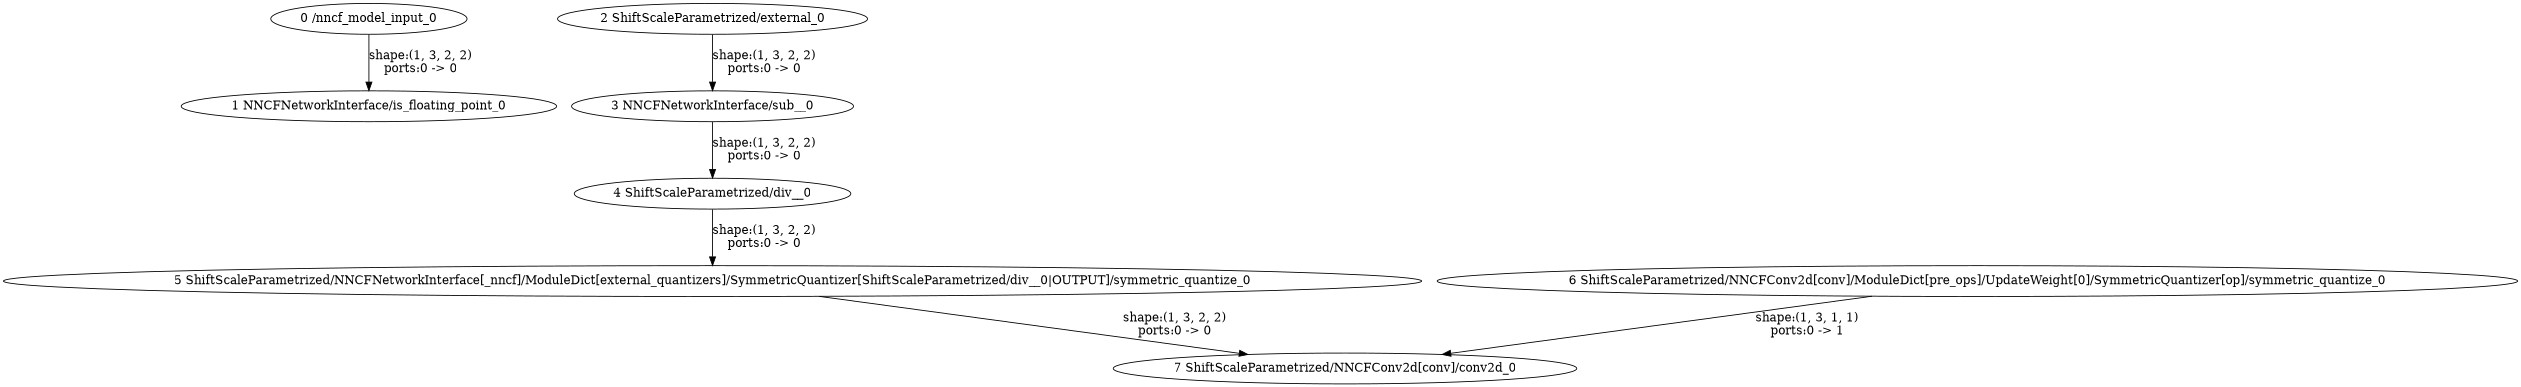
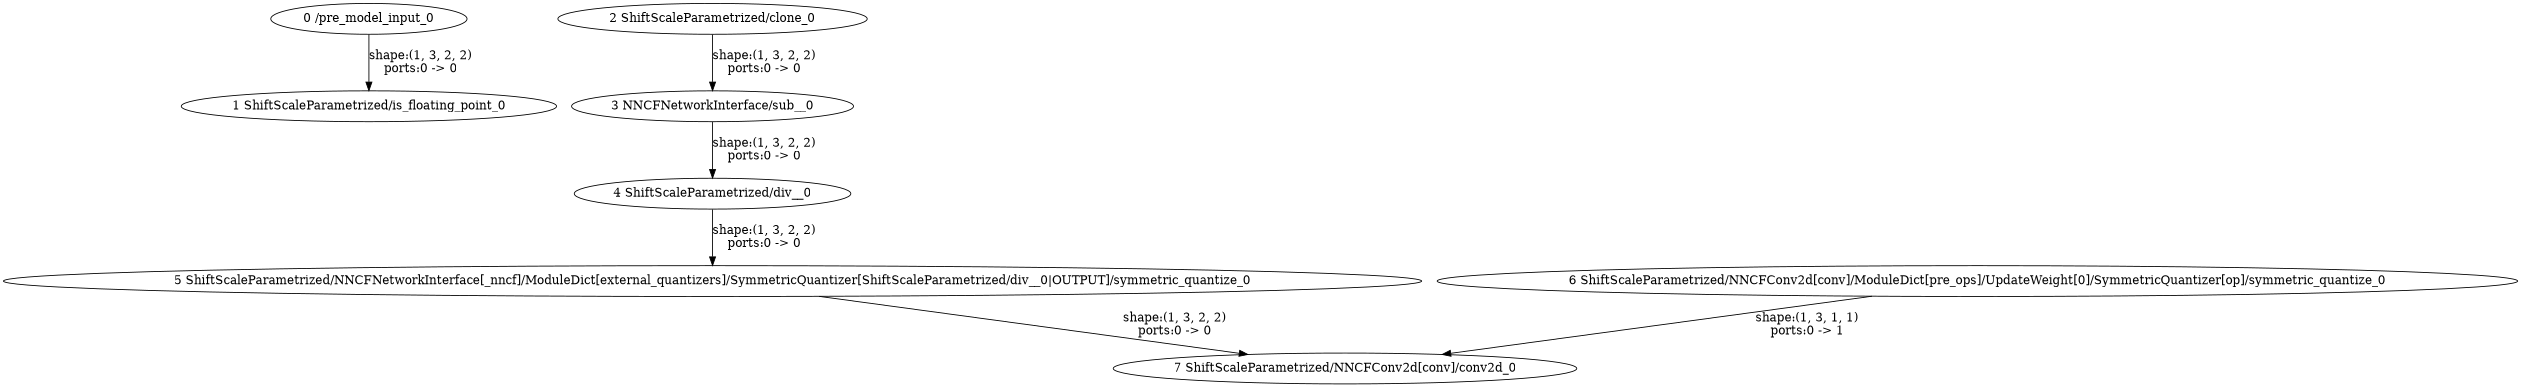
(369, 19) -> (369, 19)
(713, 19) -> (713, 19)
(369, 106) -> (369, 106)
